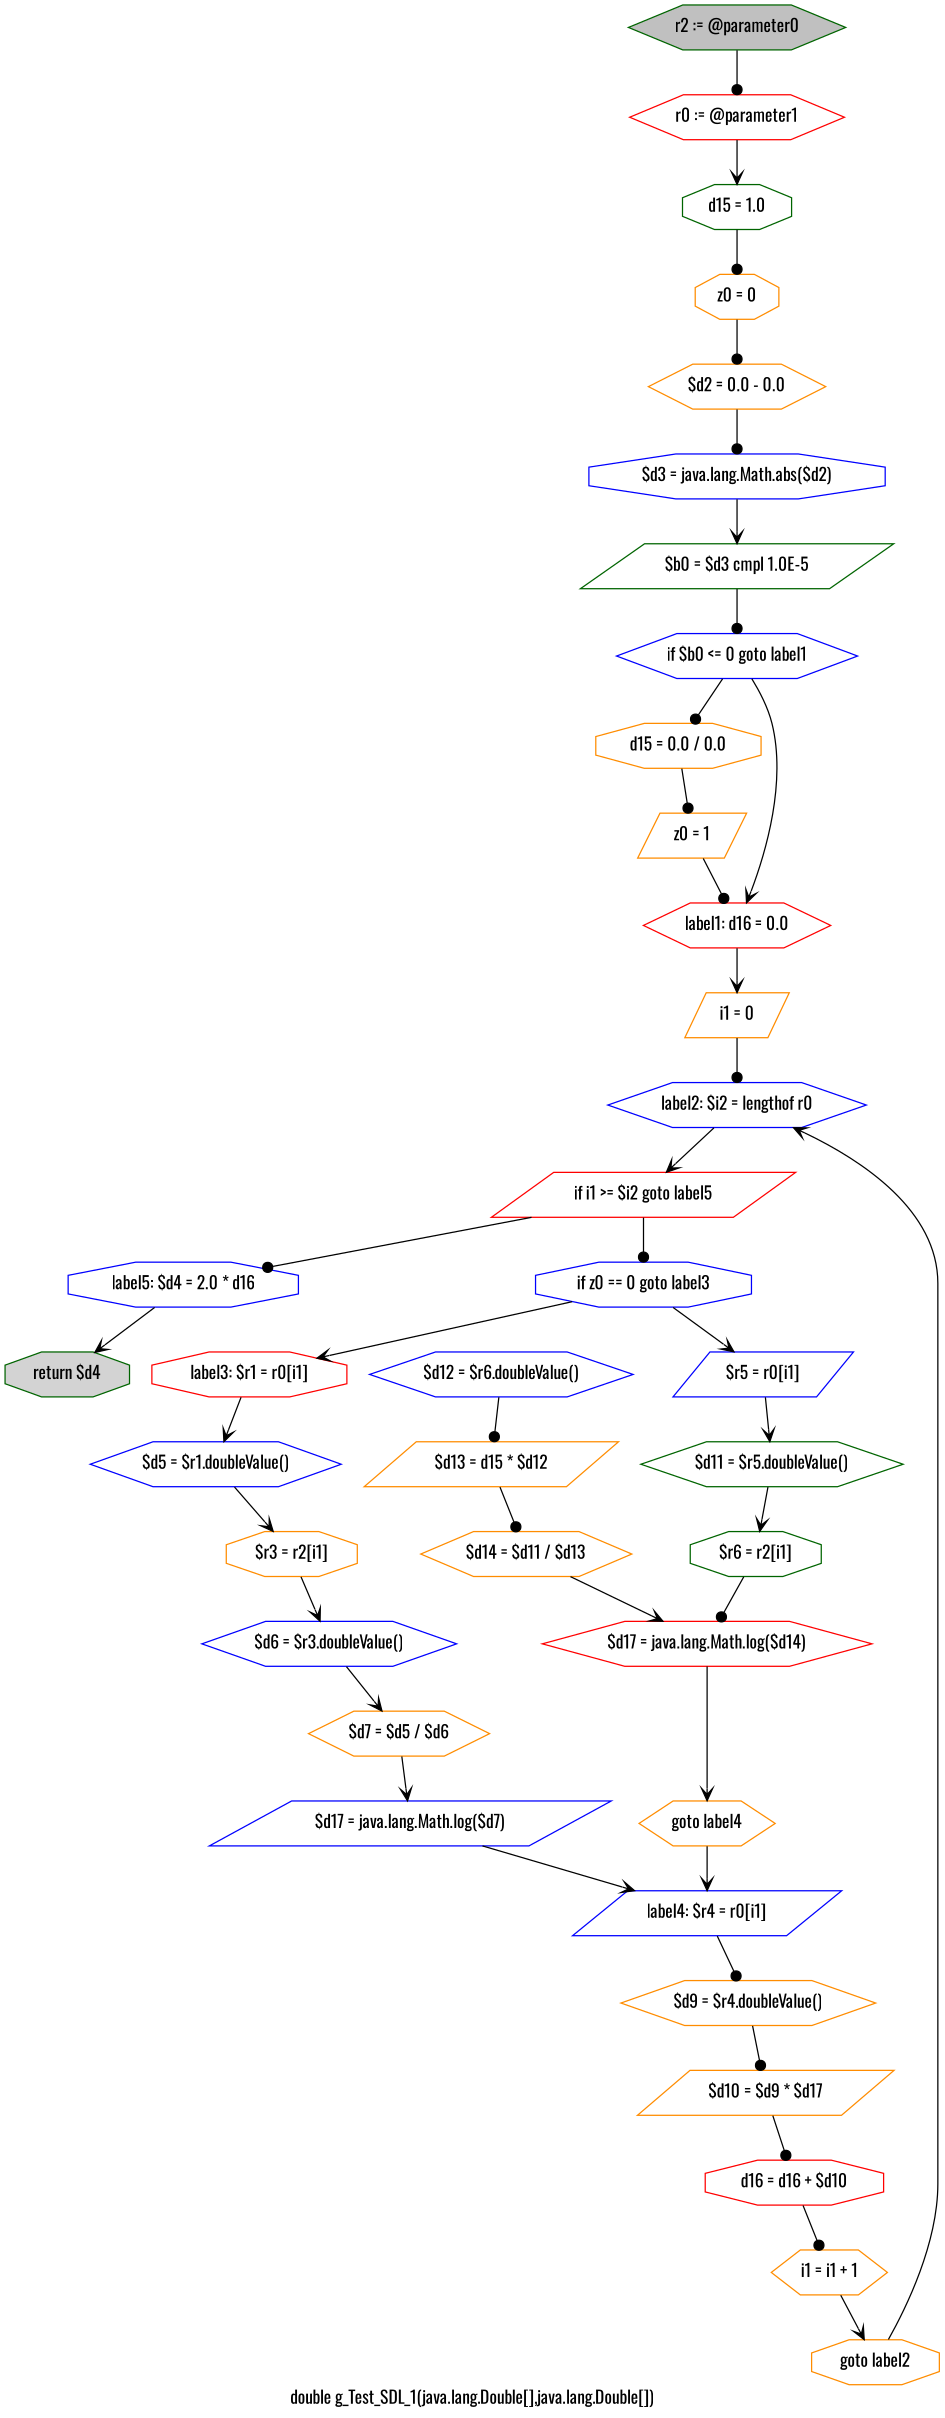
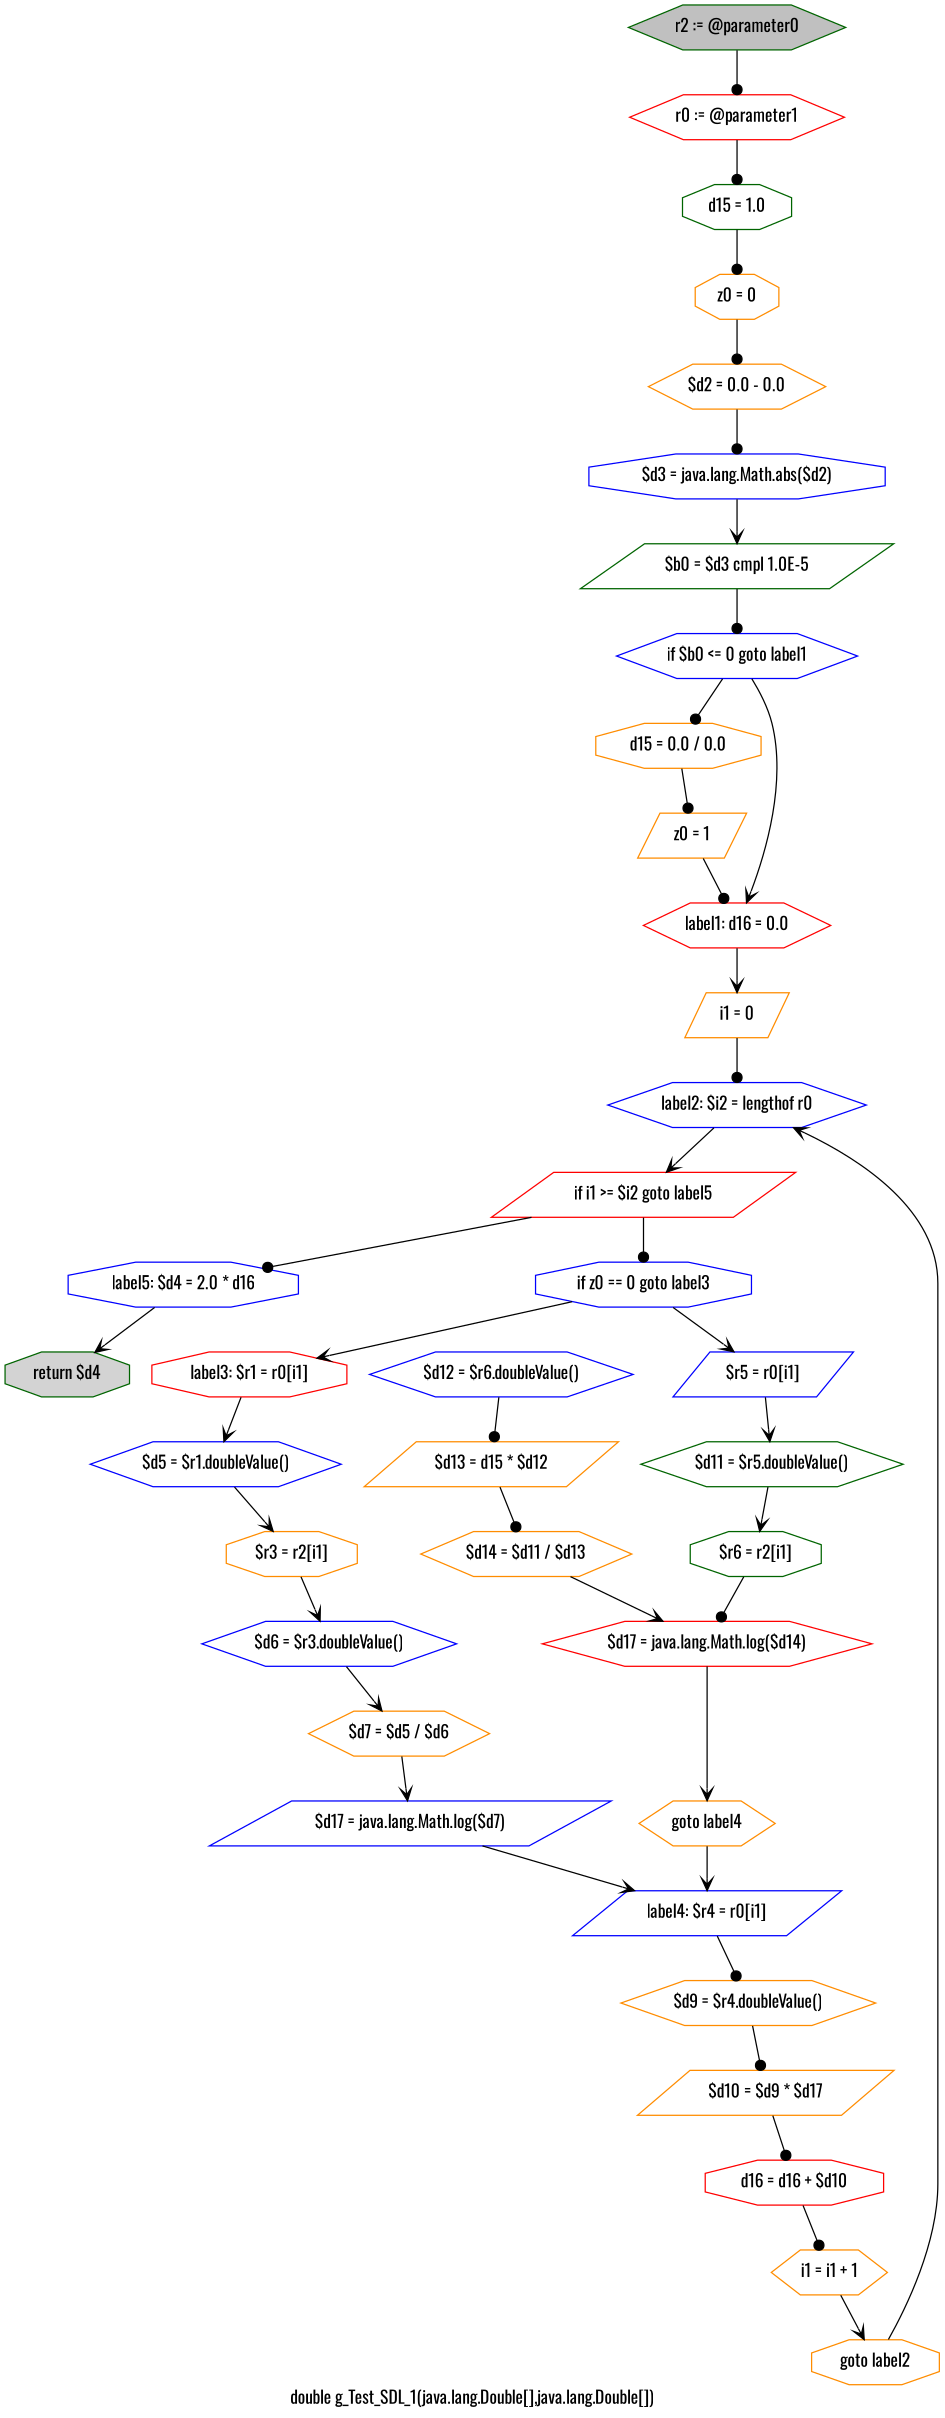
(737, 156) -> (737, 157)
